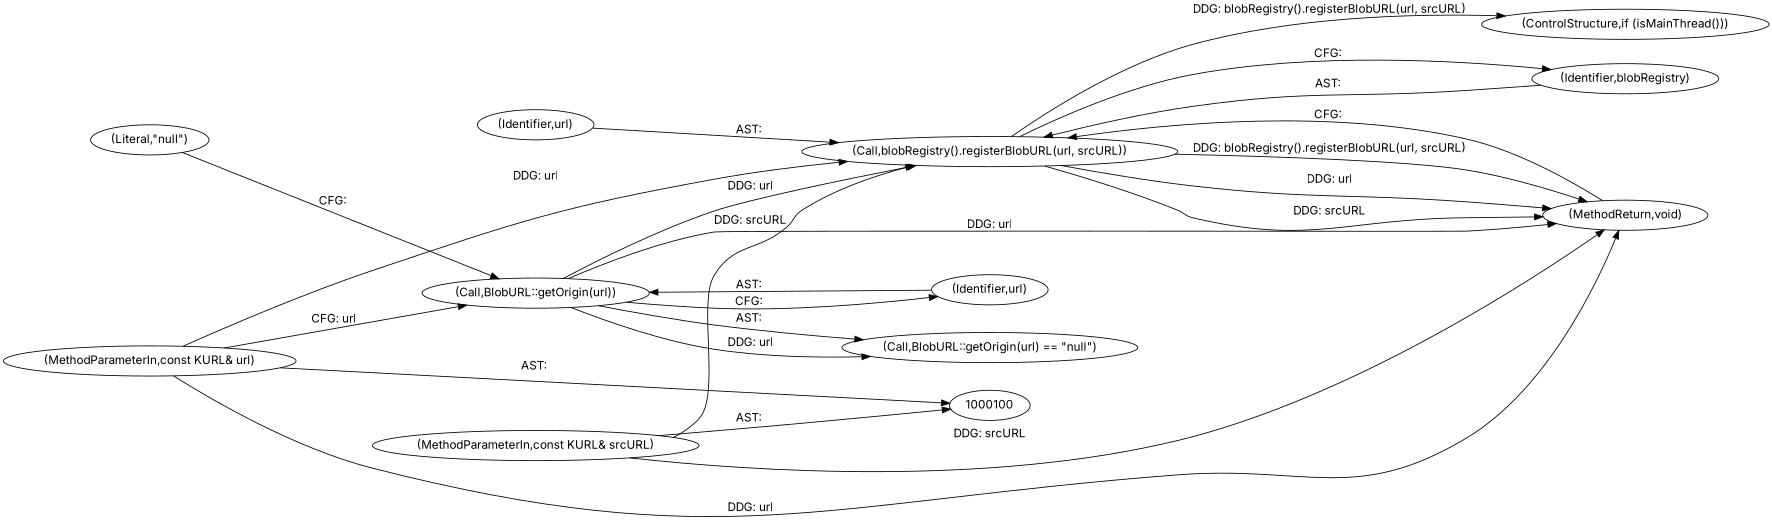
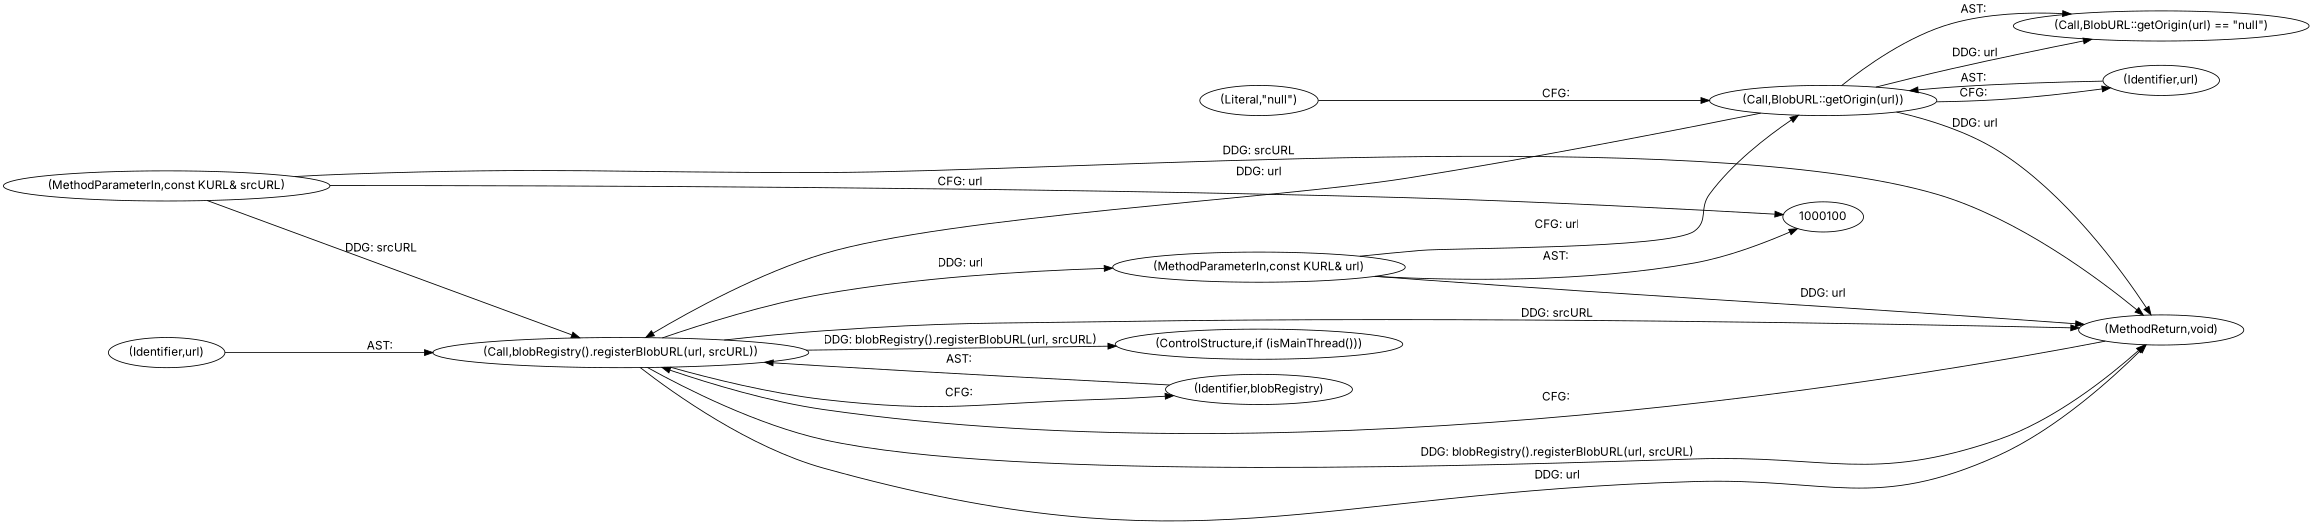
(504, 228) -> (880, 286)
(751, 418) -> (961, 182)
